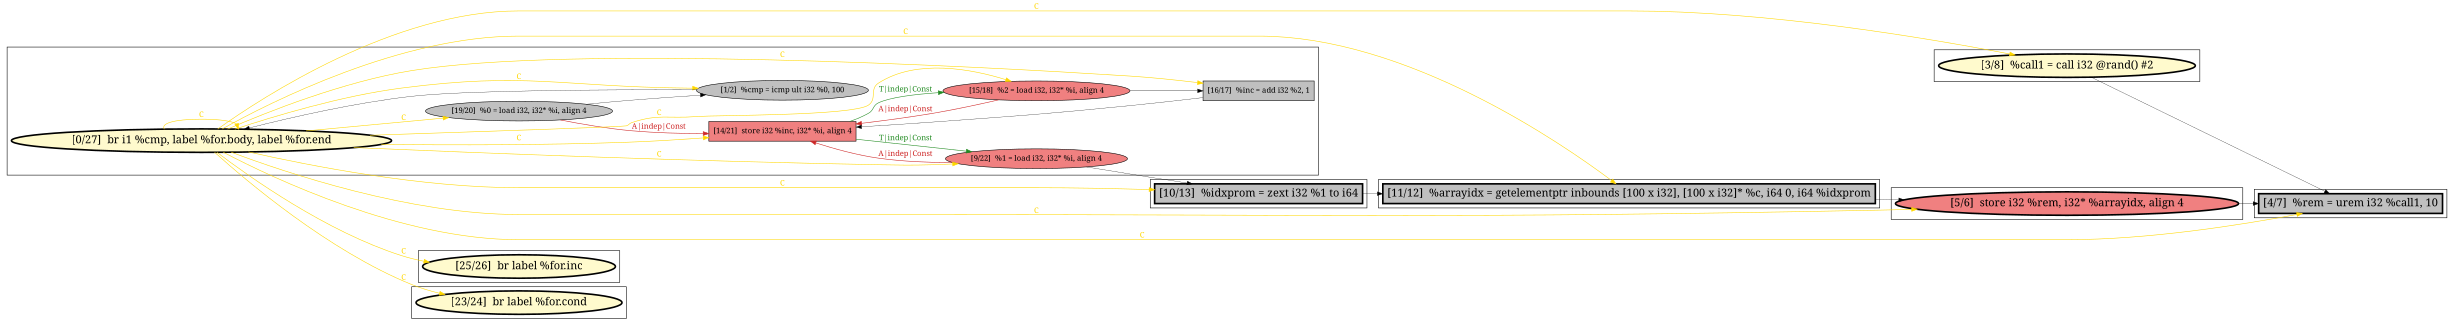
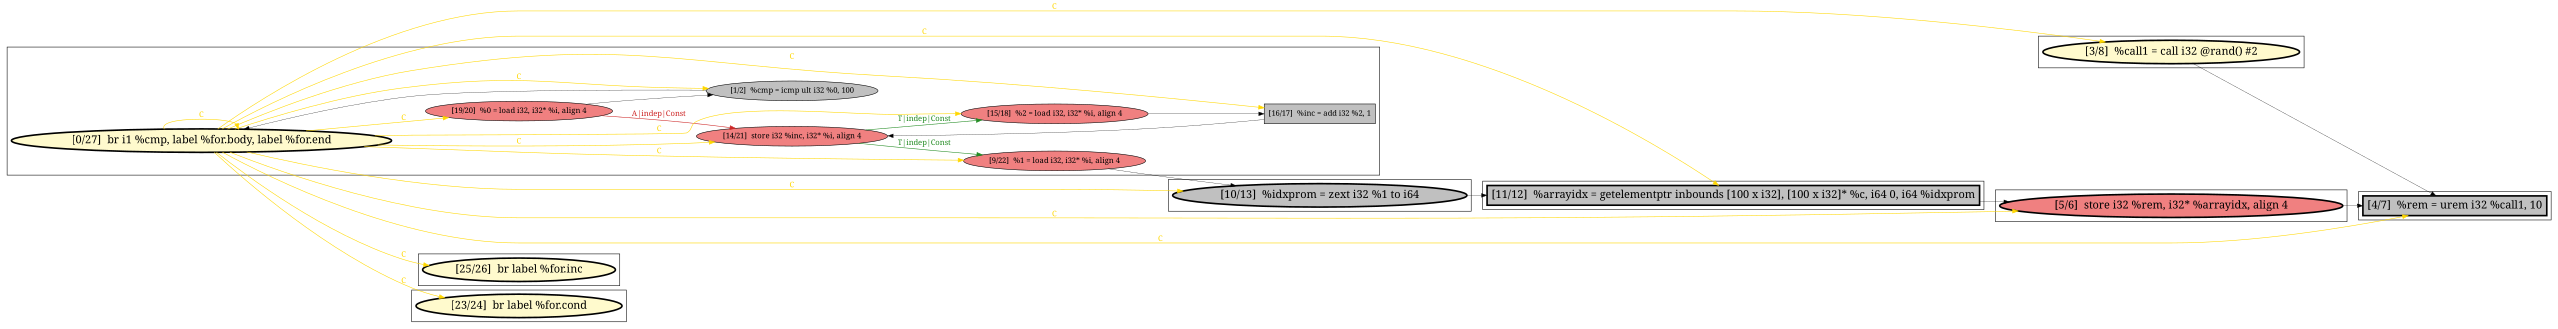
(519, 111) -> (519, 111)
(930, 114) -> none
(782, 131) -> (792, 136)
(883, 159) -> none
(1259, 194) -> (1320, 195)
